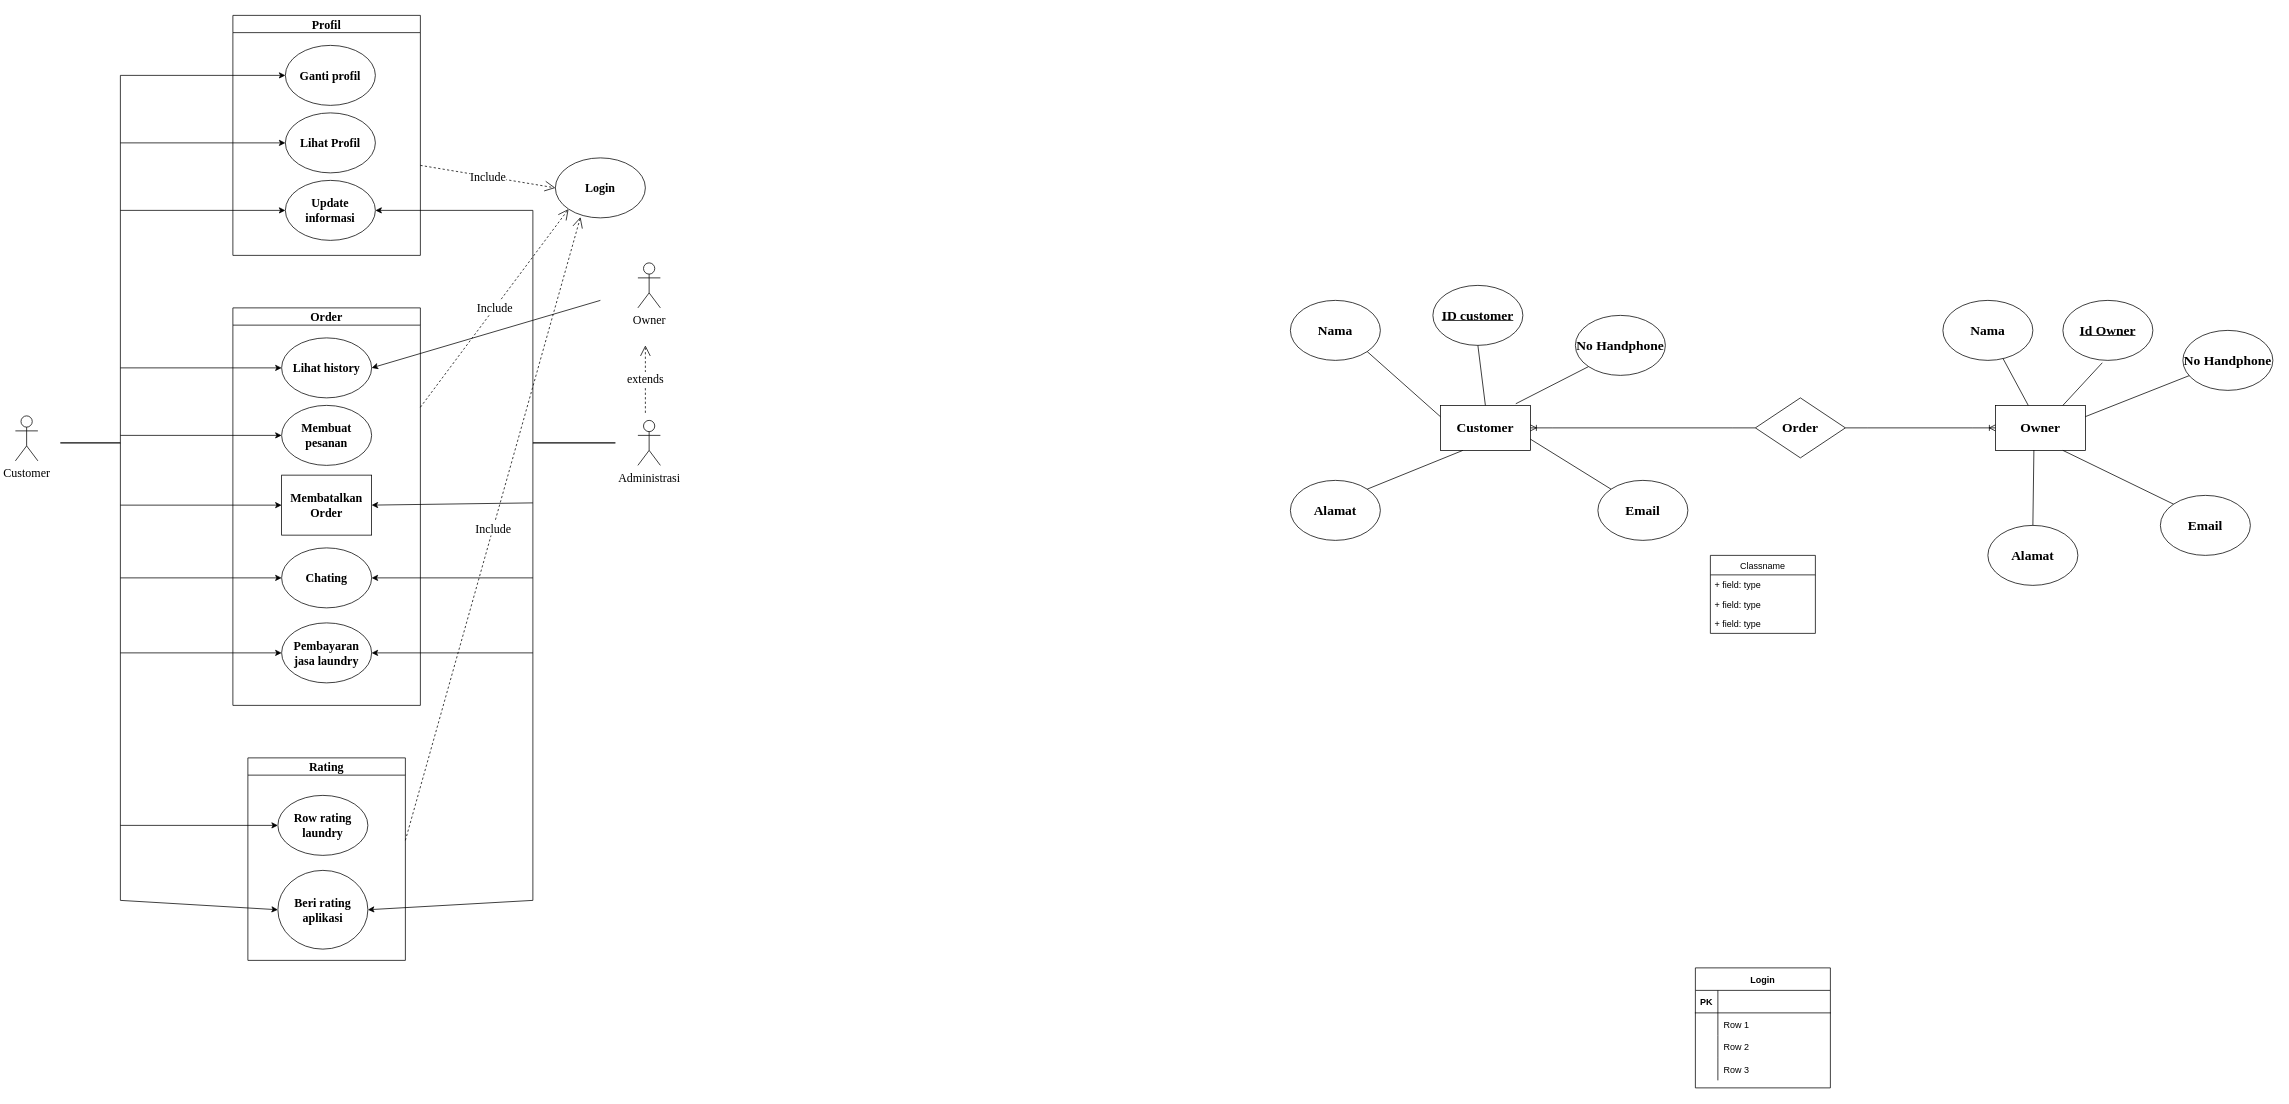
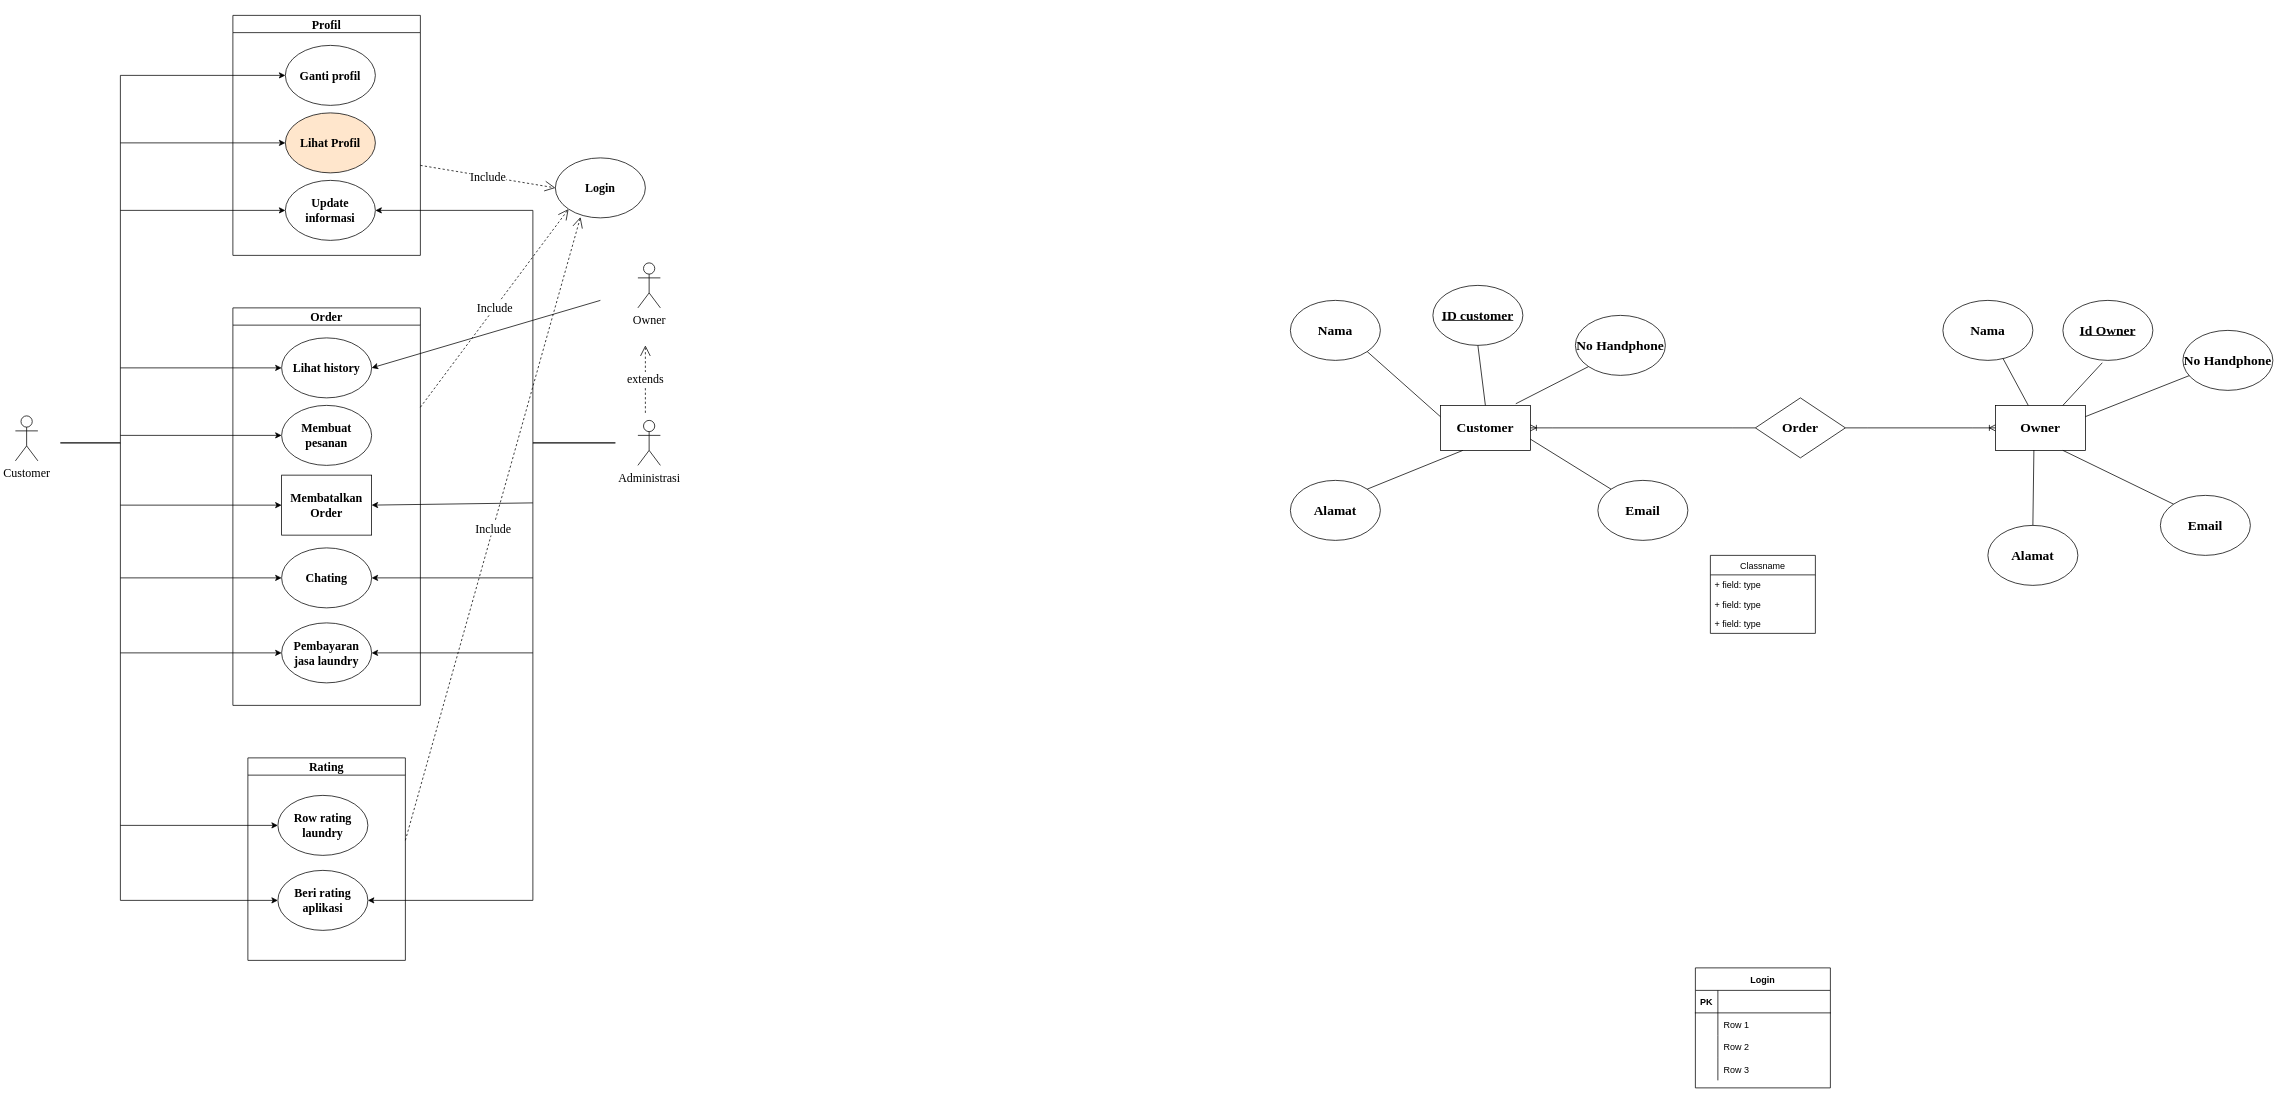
(330, 143) -> (330, 143)
(323, 910) -> (323, 900)
